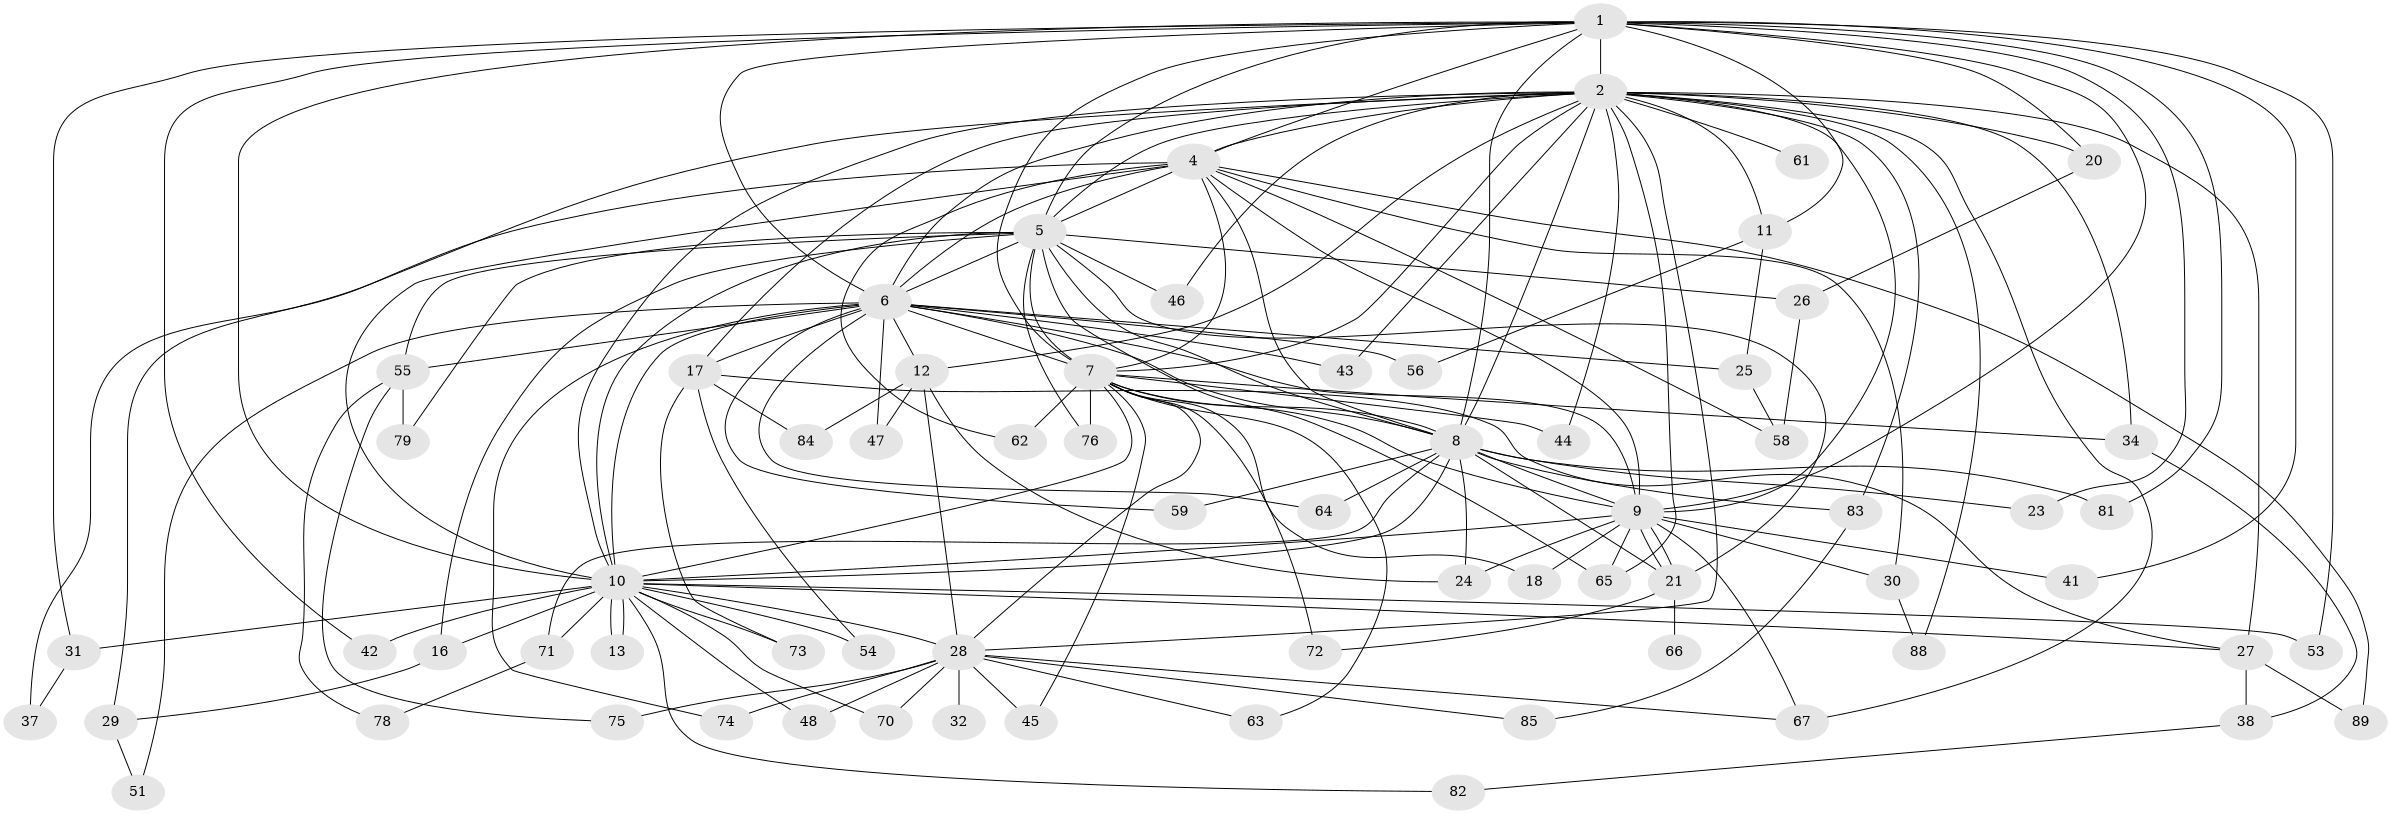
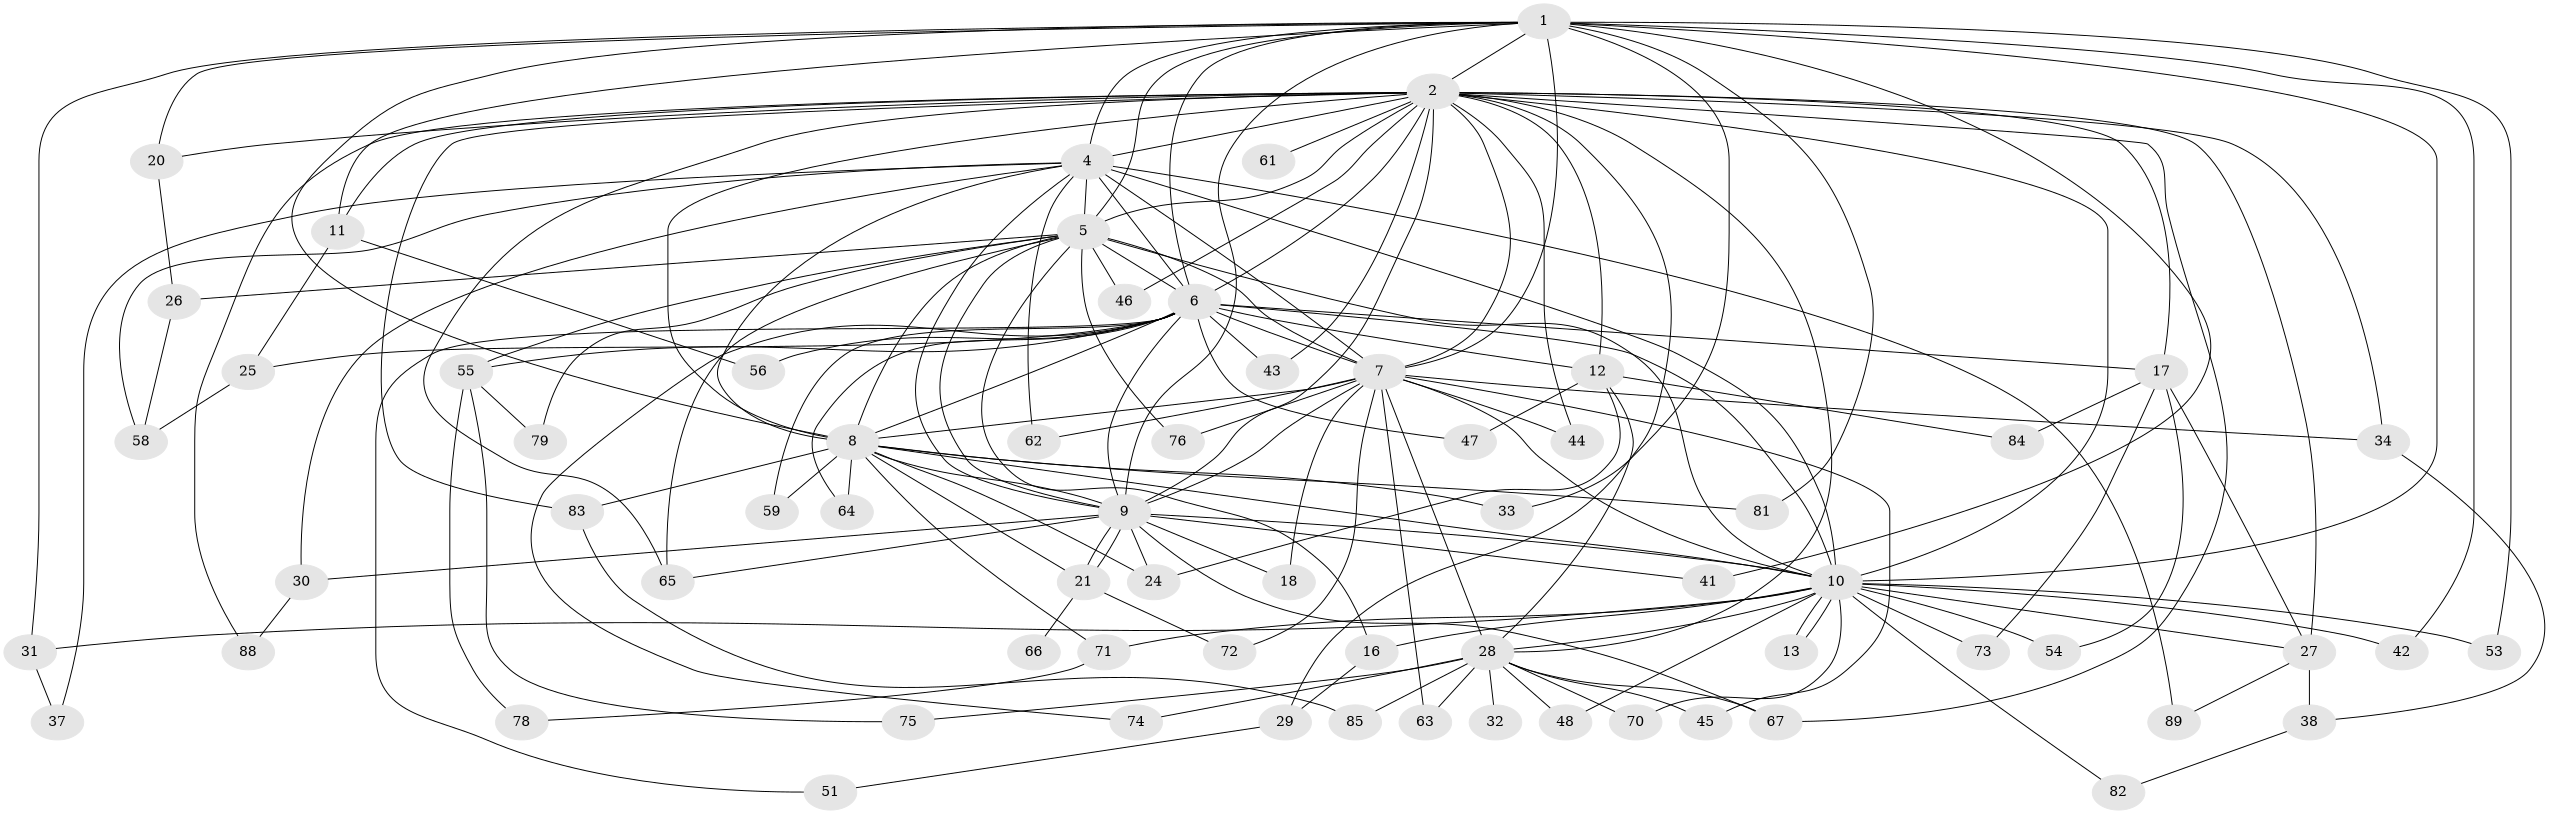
(1577, 325) -> (941, 396)
(2037, 512) -> (1507, 512)
